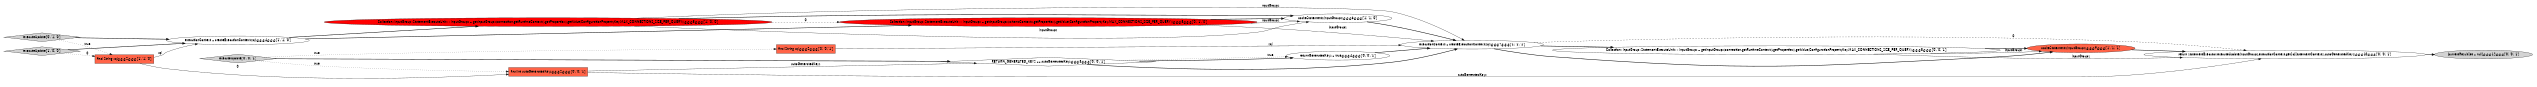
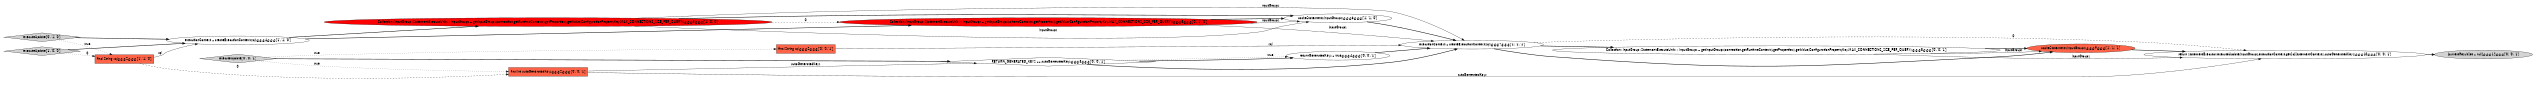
(323, 78) -> (323, 78)
